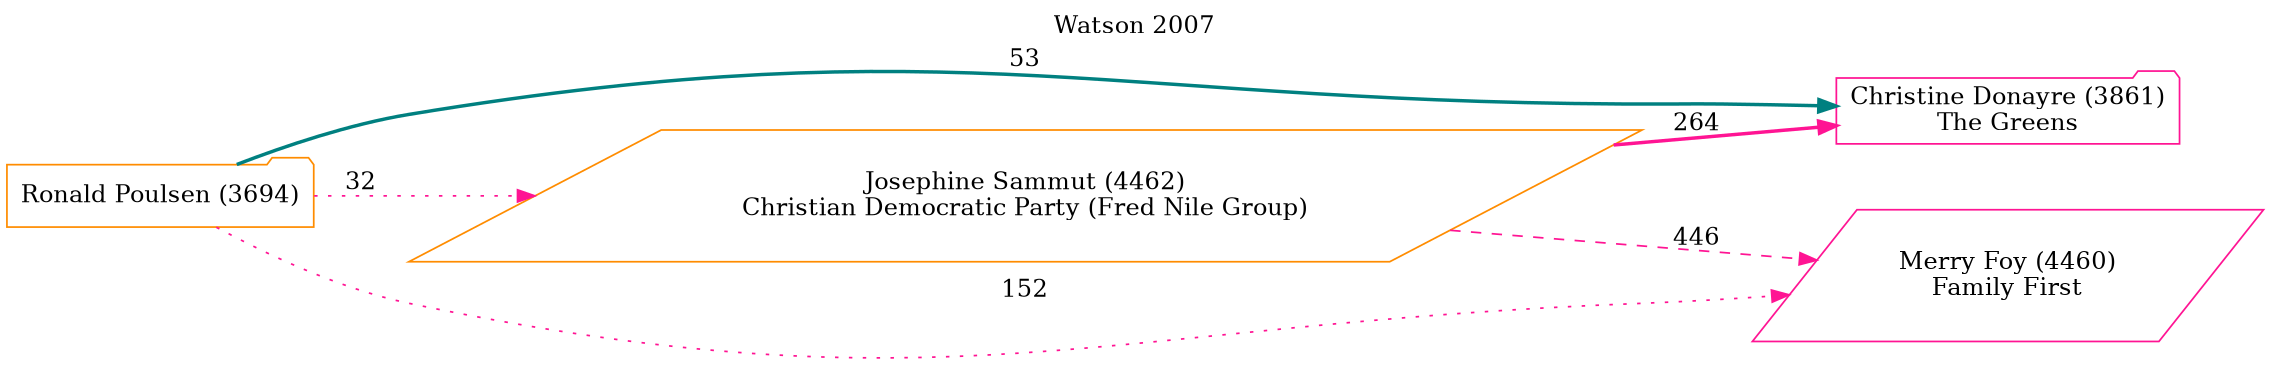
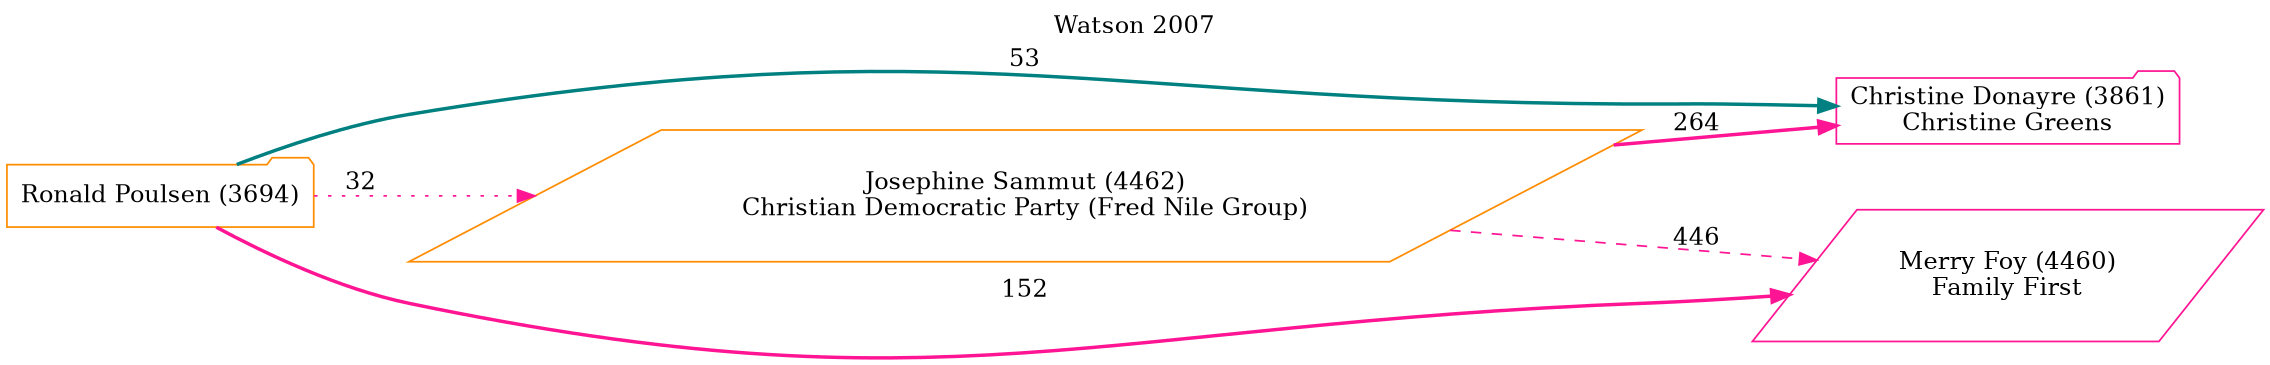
(2008, 111) -> (2008, 111)
(985, 354) -> (985, 354)
